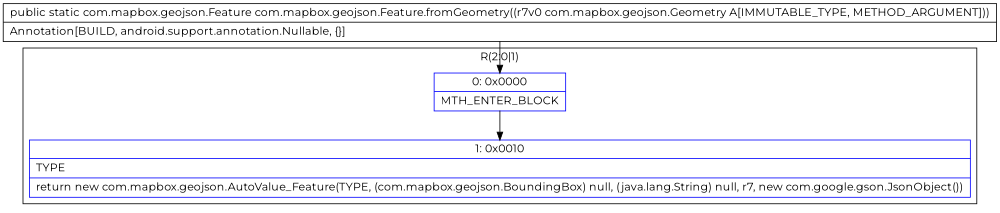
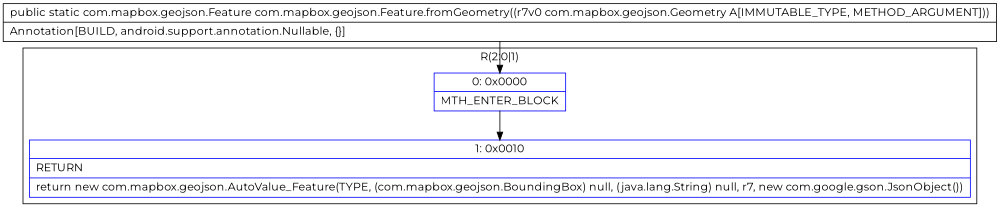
(51, 168) -> (60, 168)
